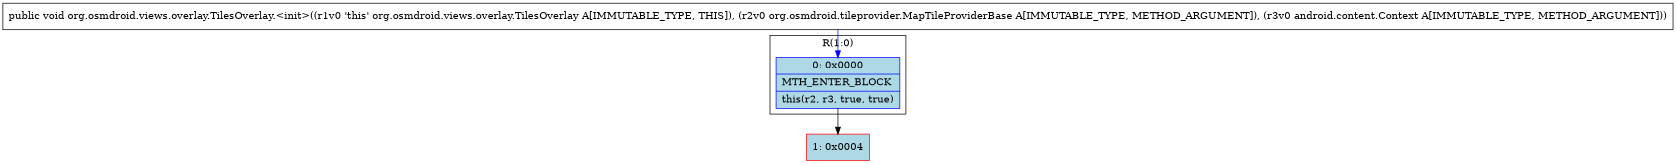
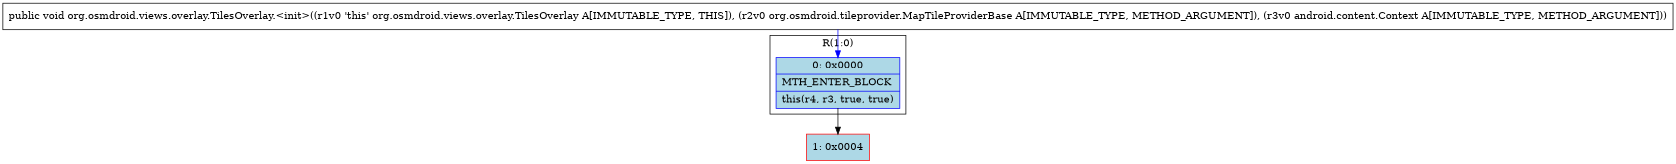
(838, 99) -> (838, 99)
